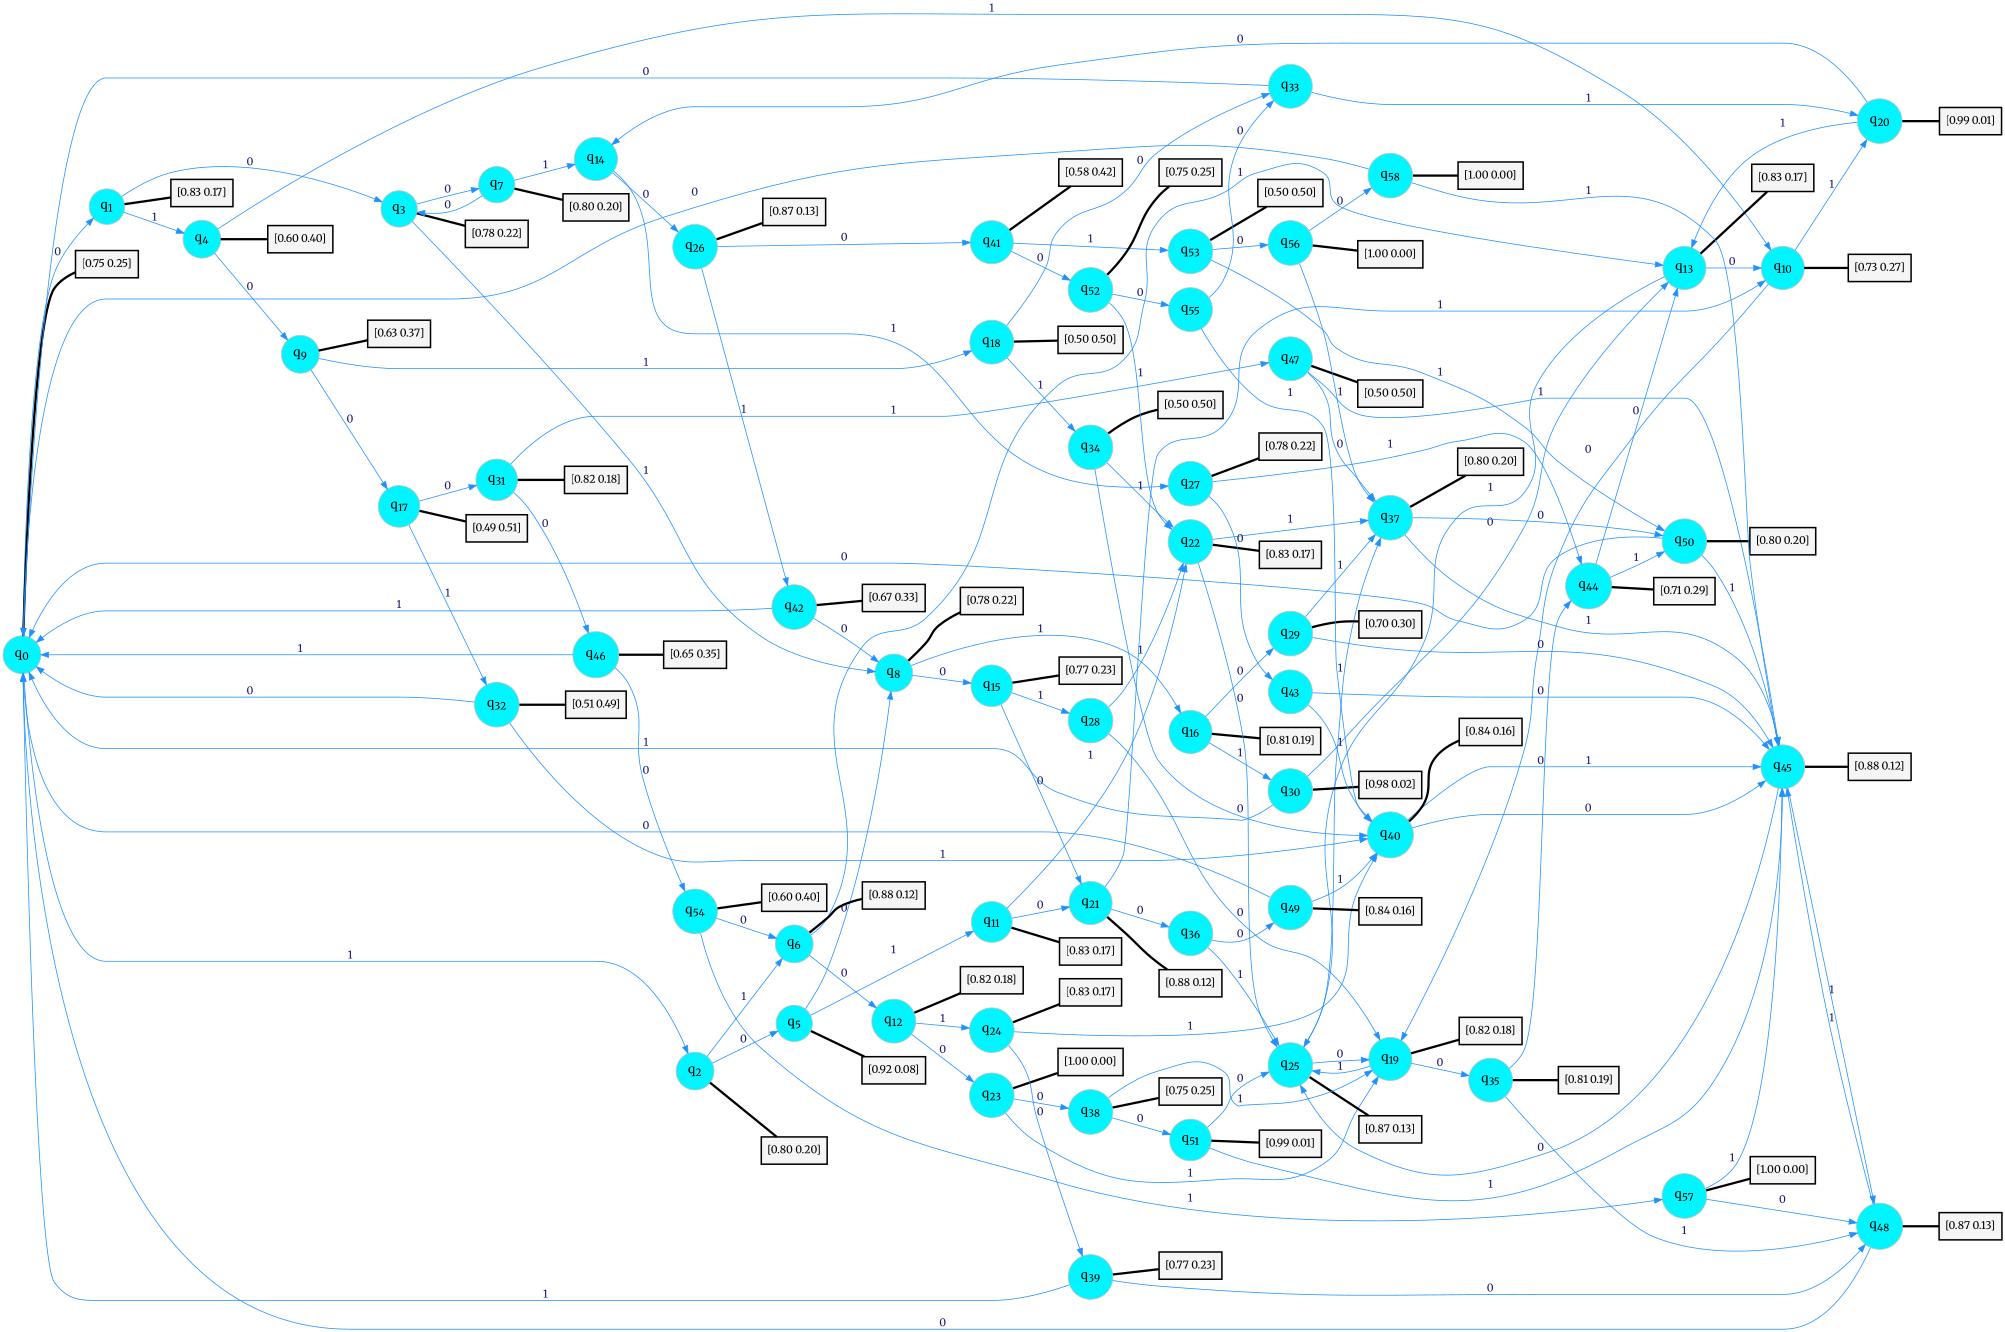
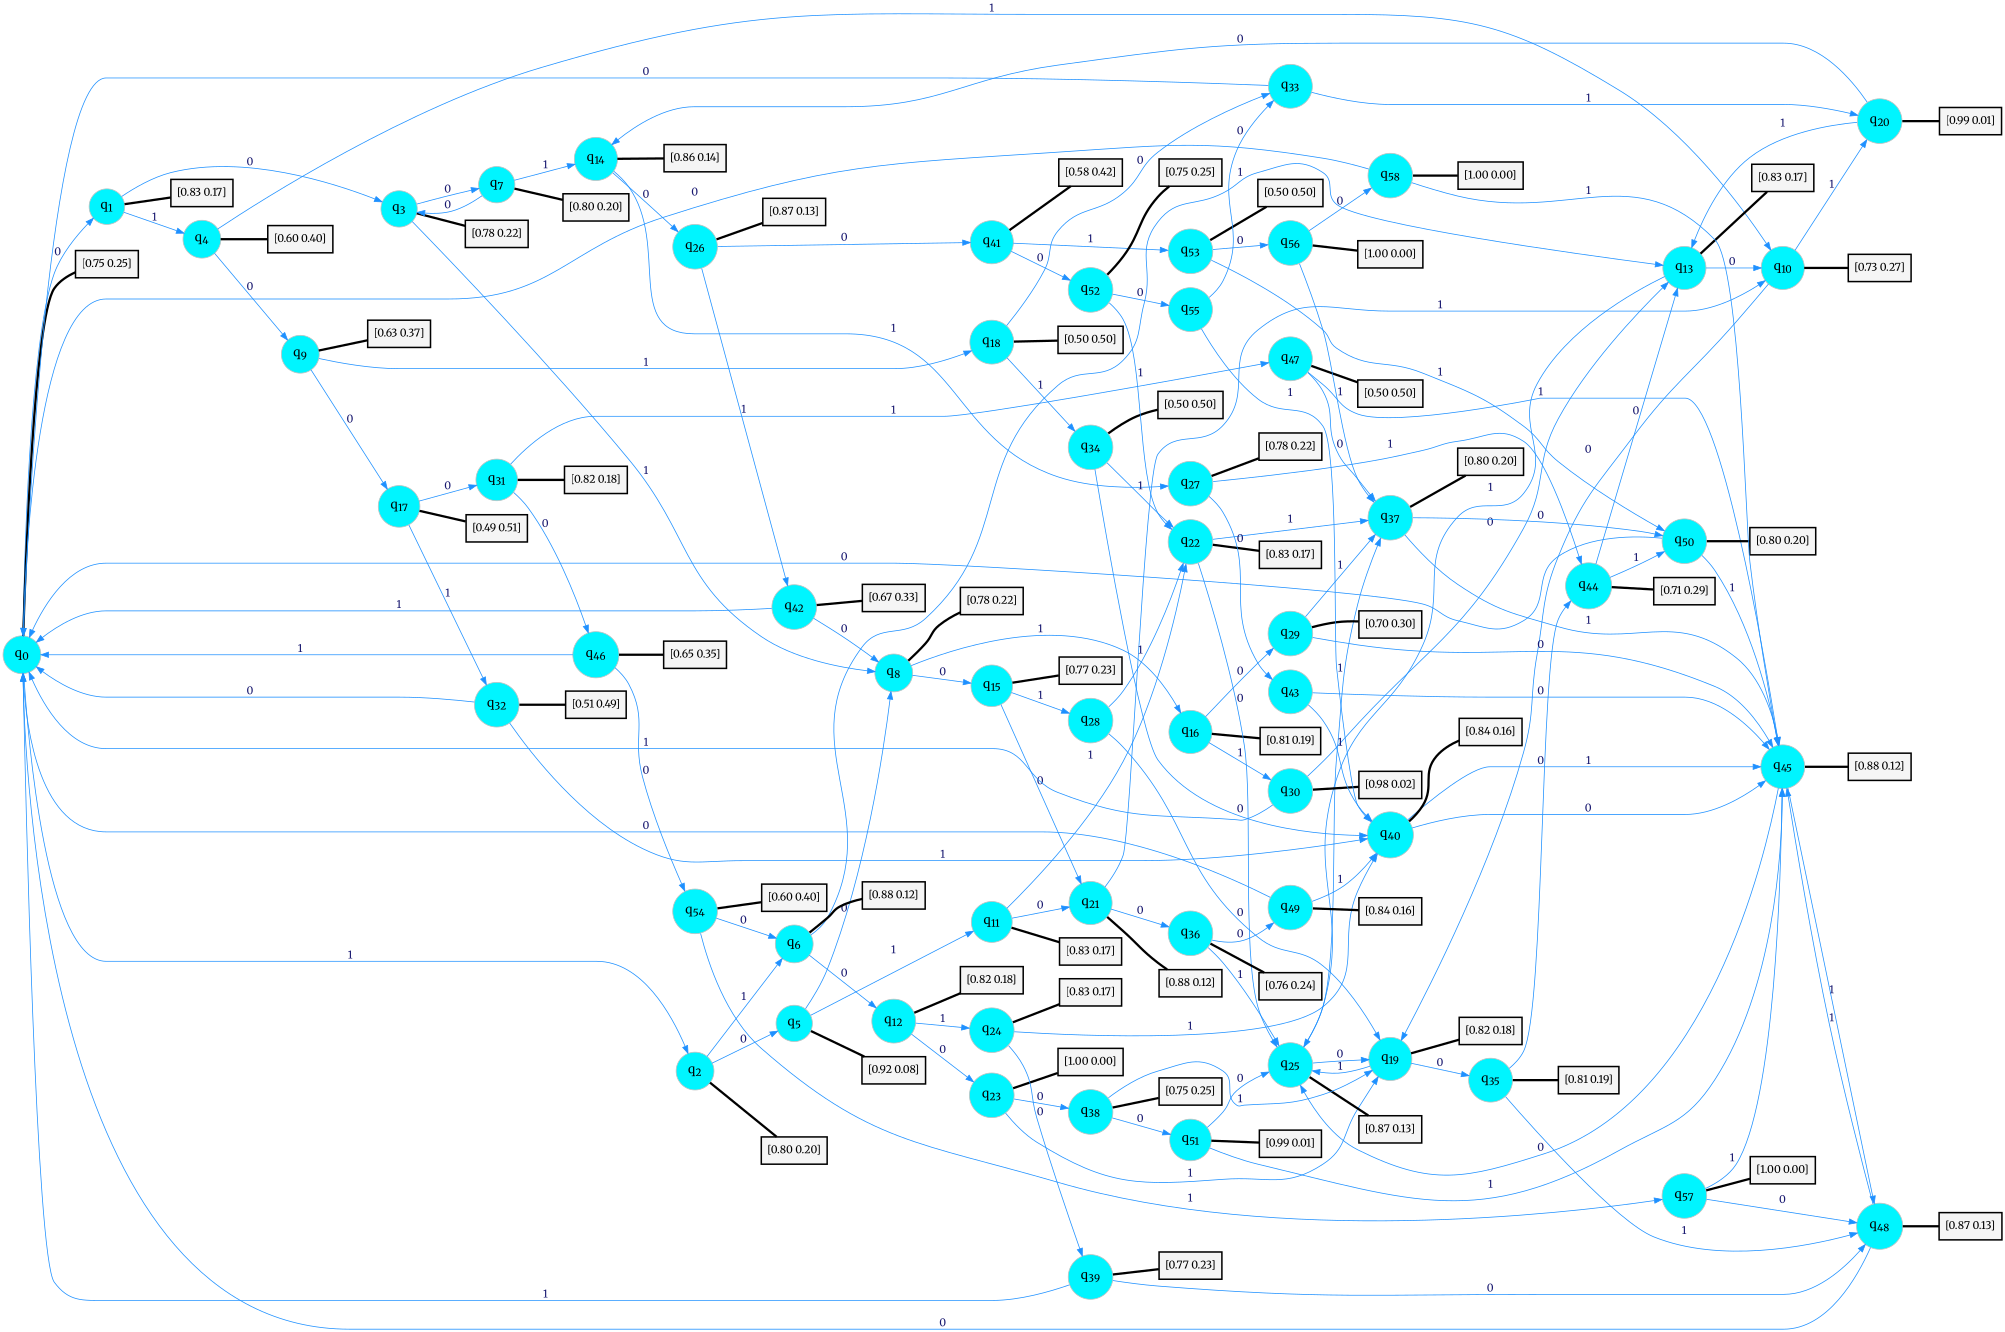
none -> (695, 158)
none -> (1290, 986)
